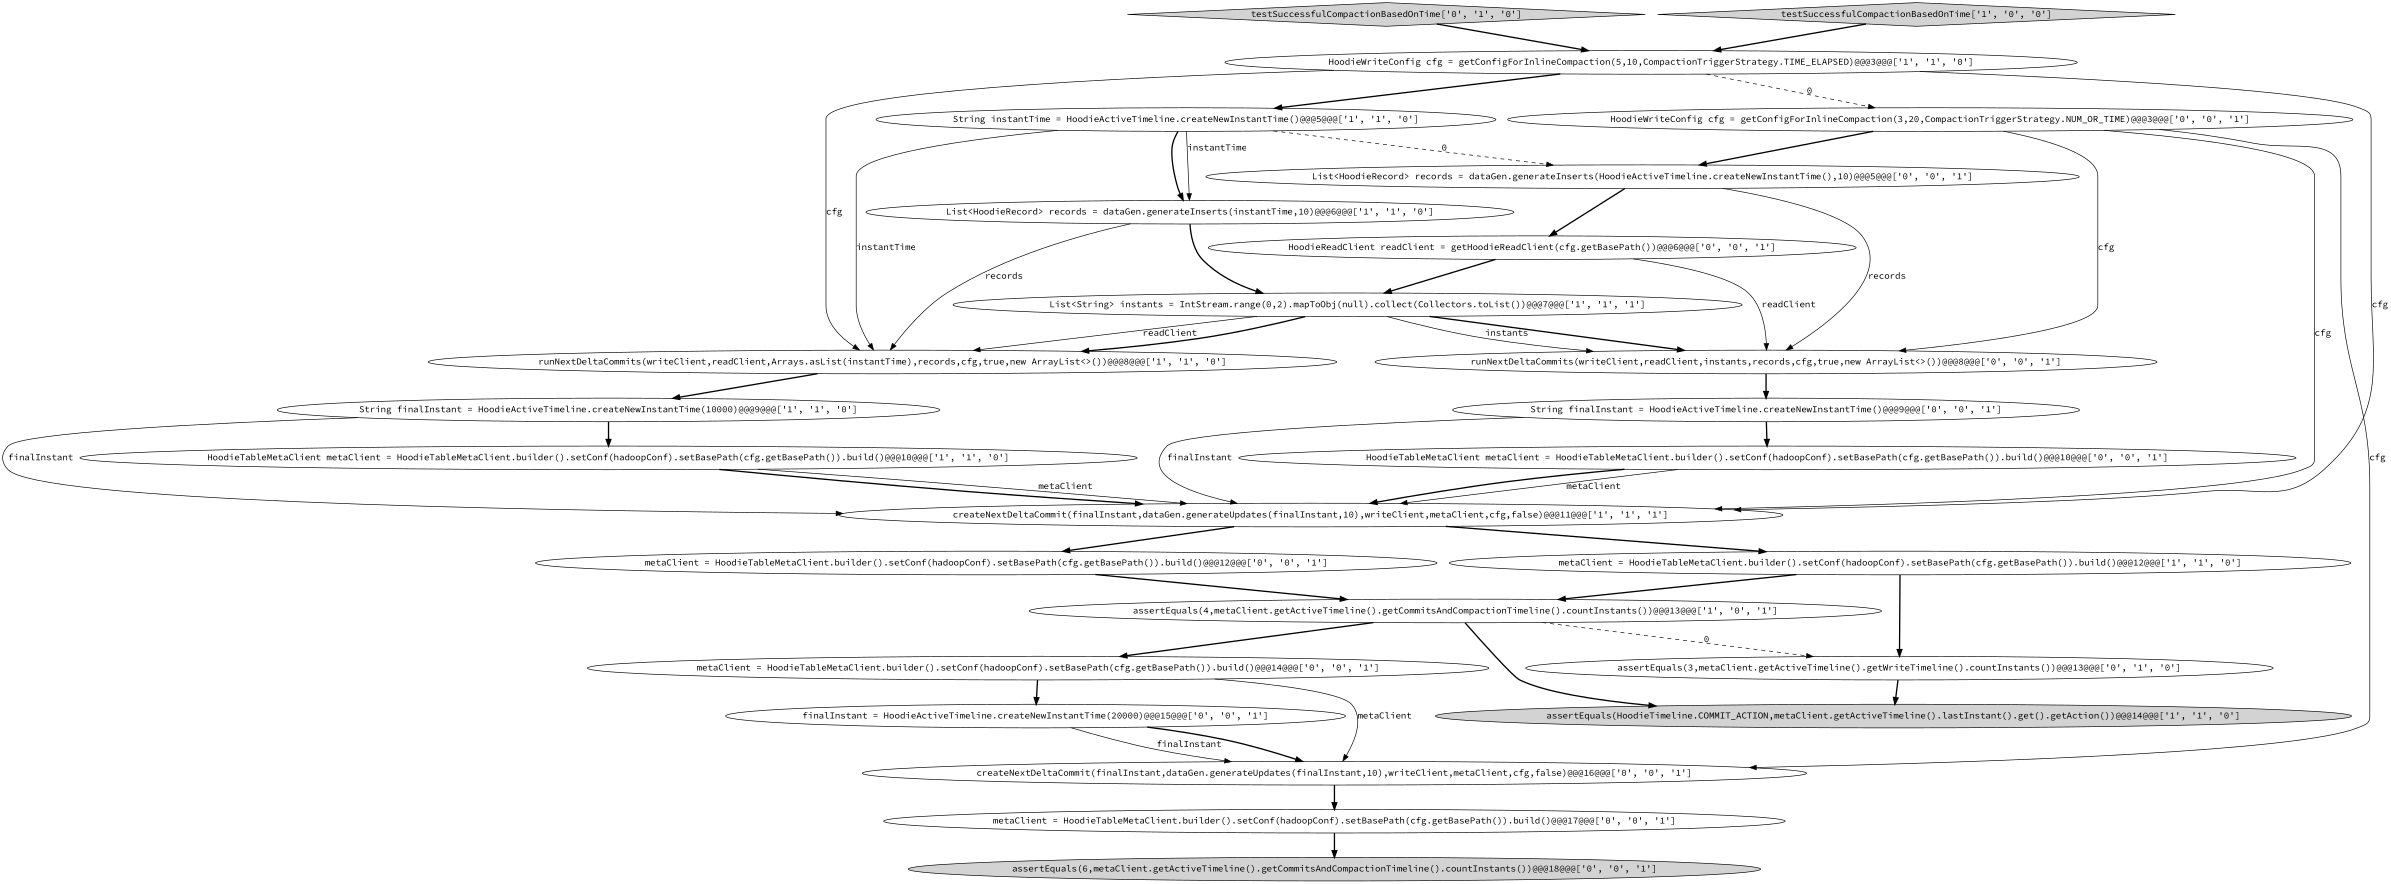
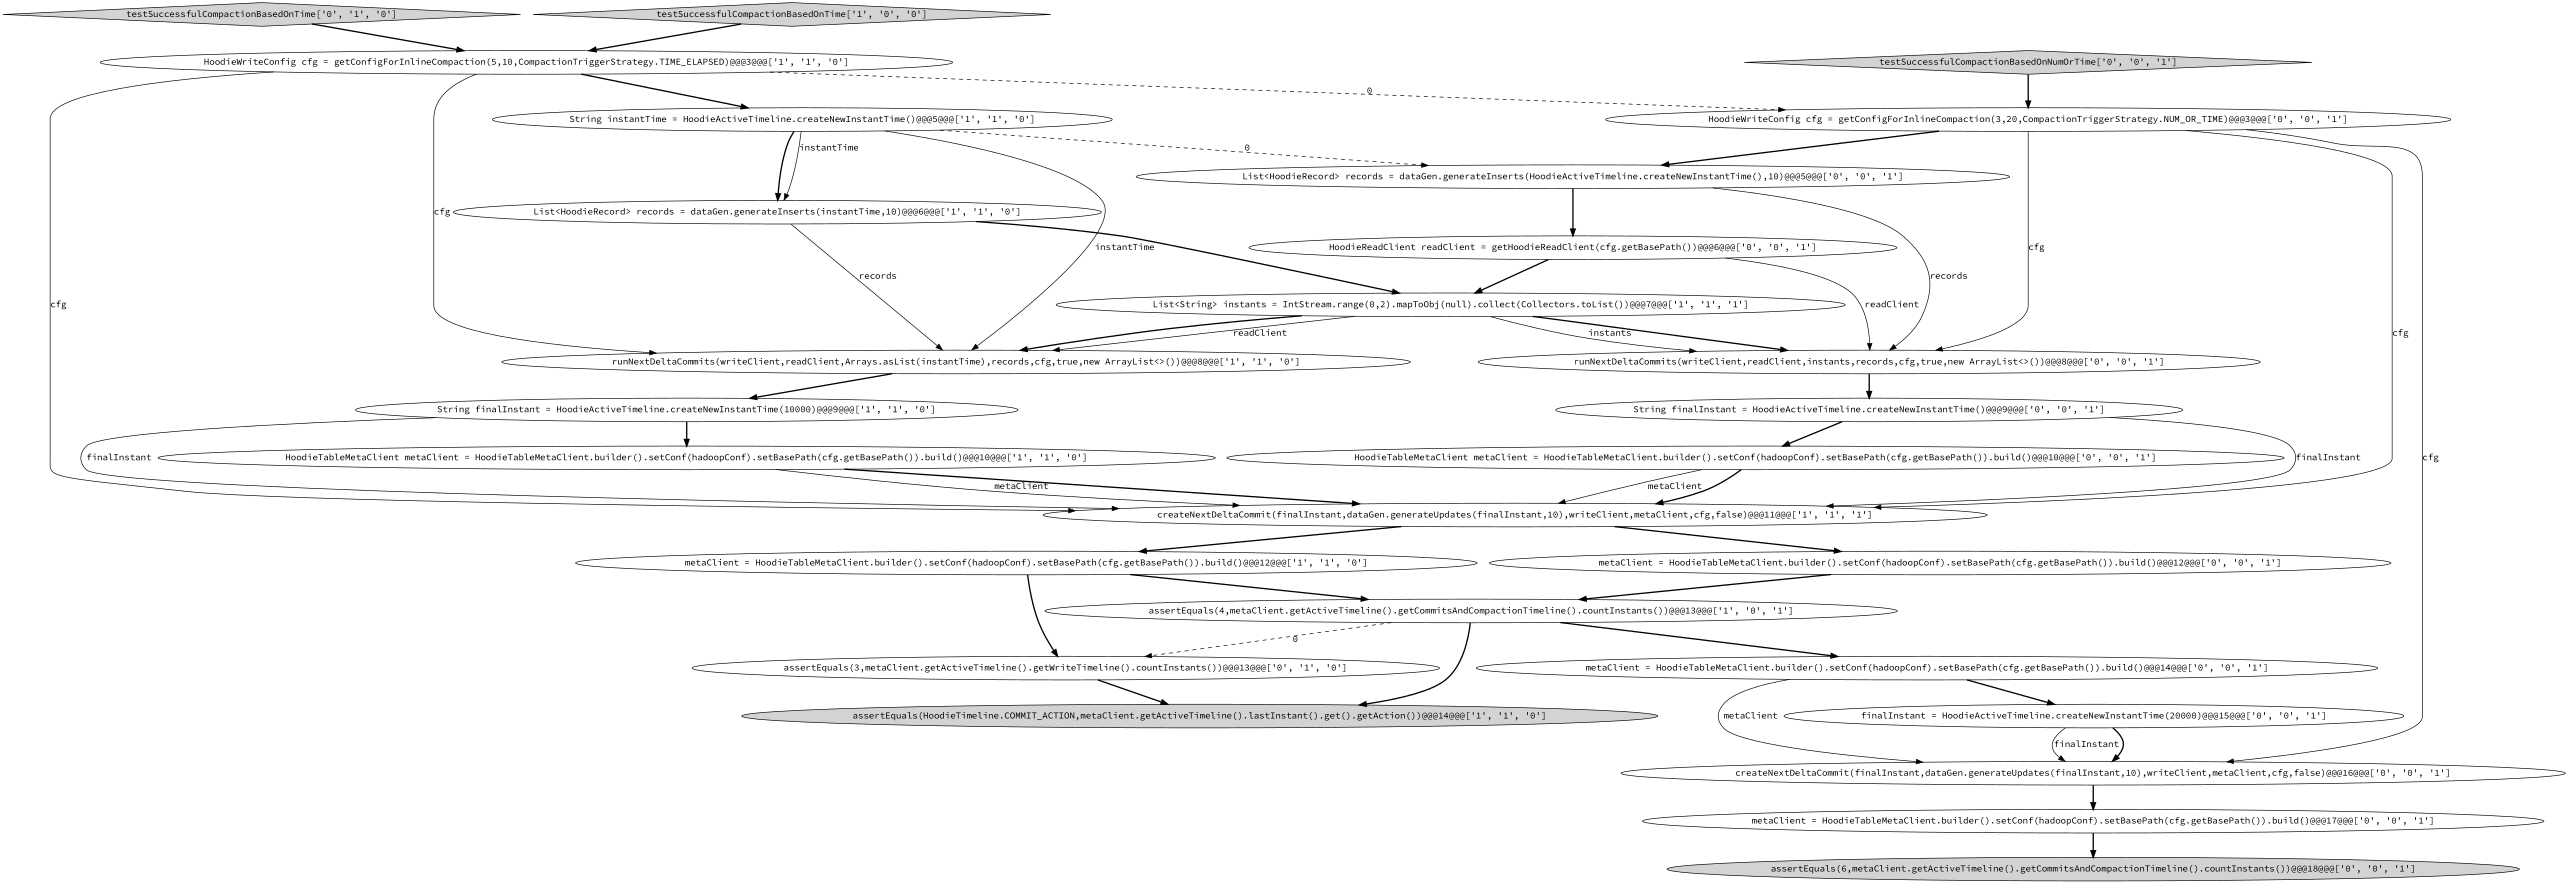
none -> (2028, 62)
